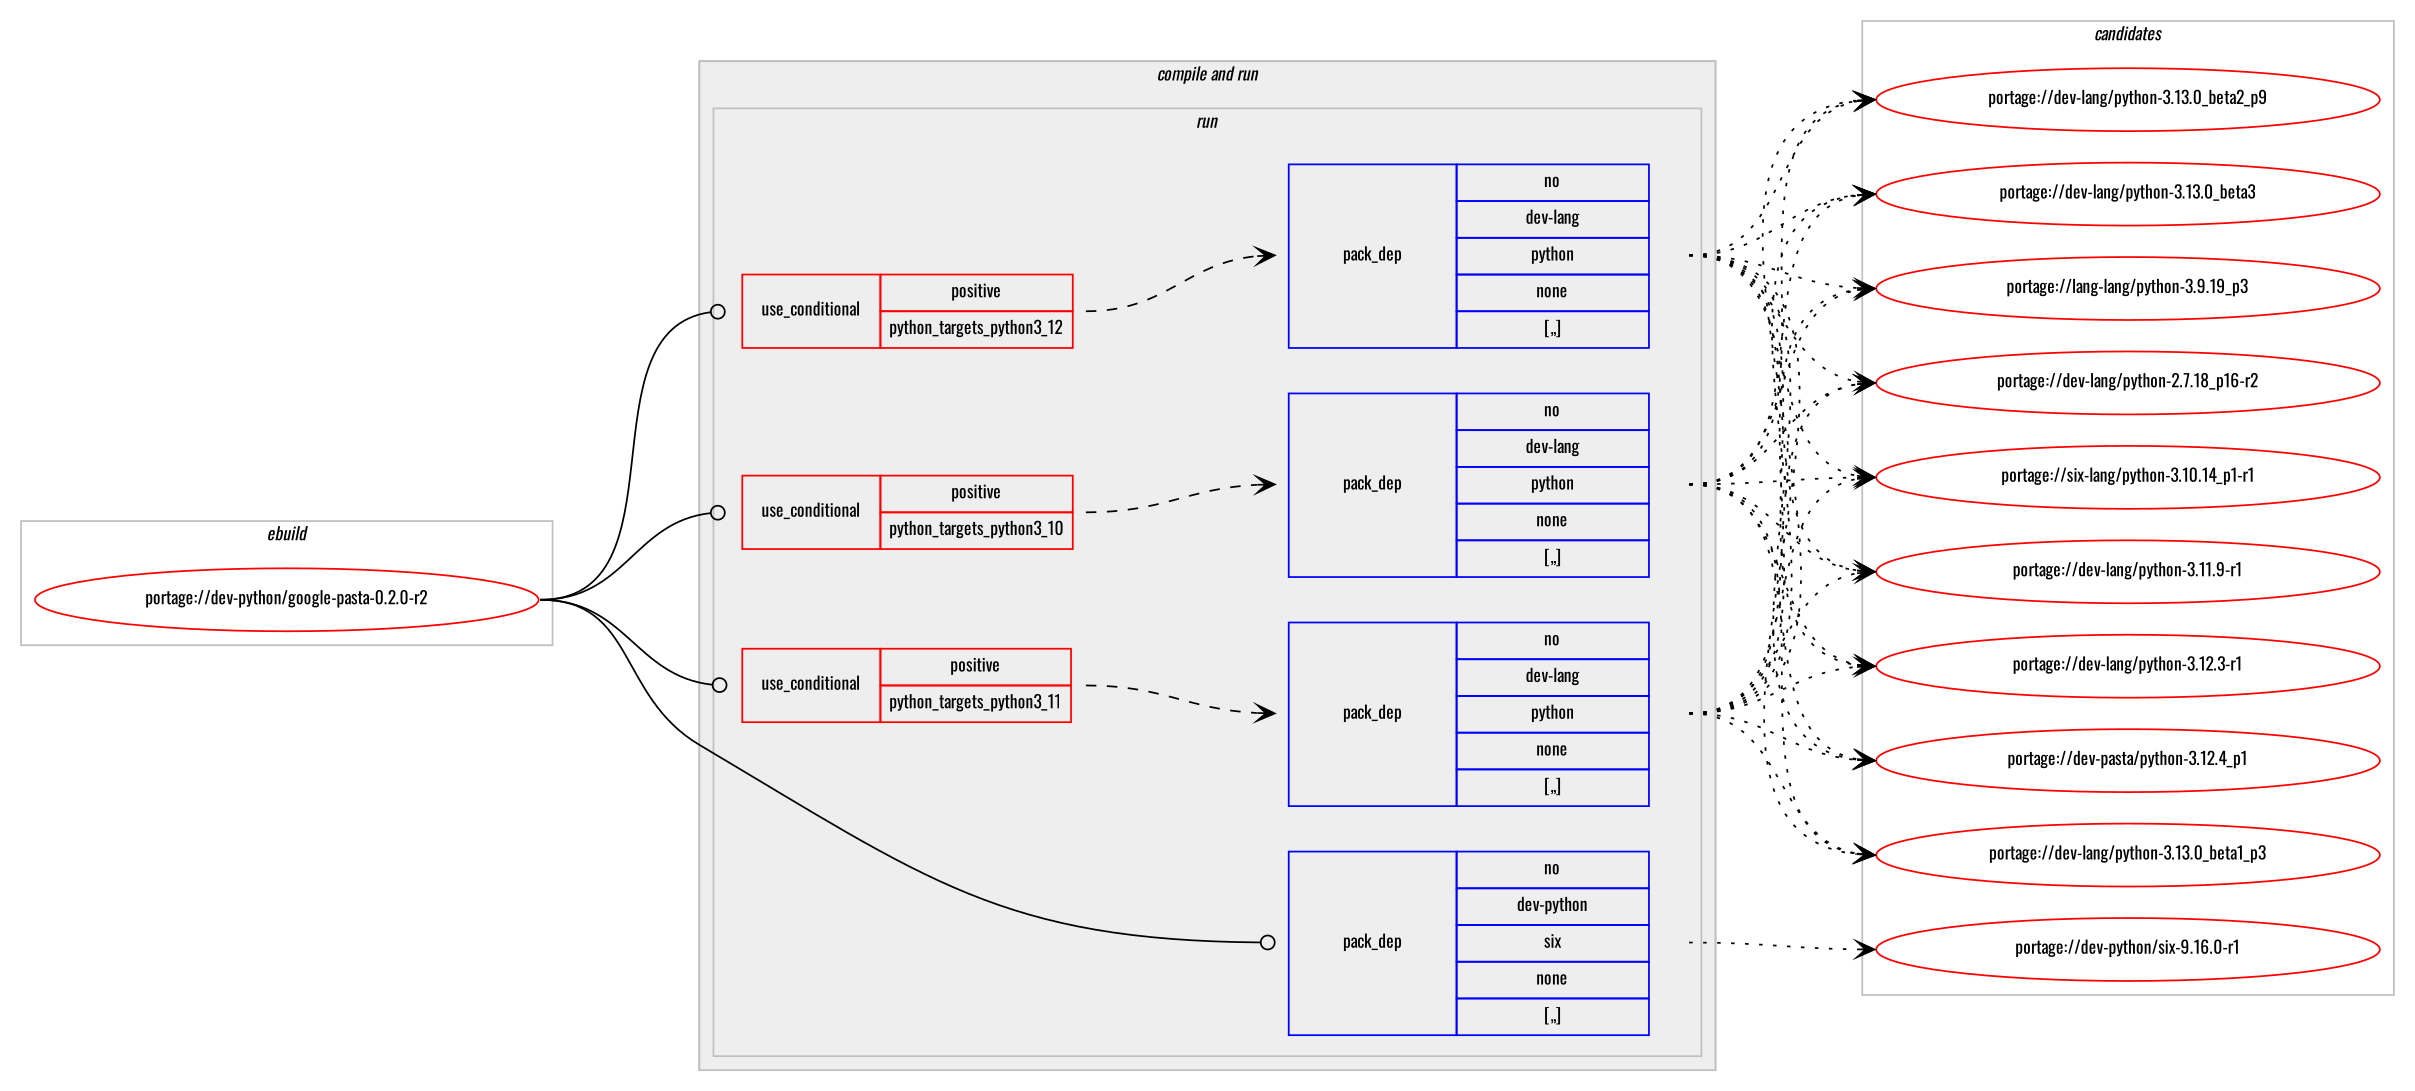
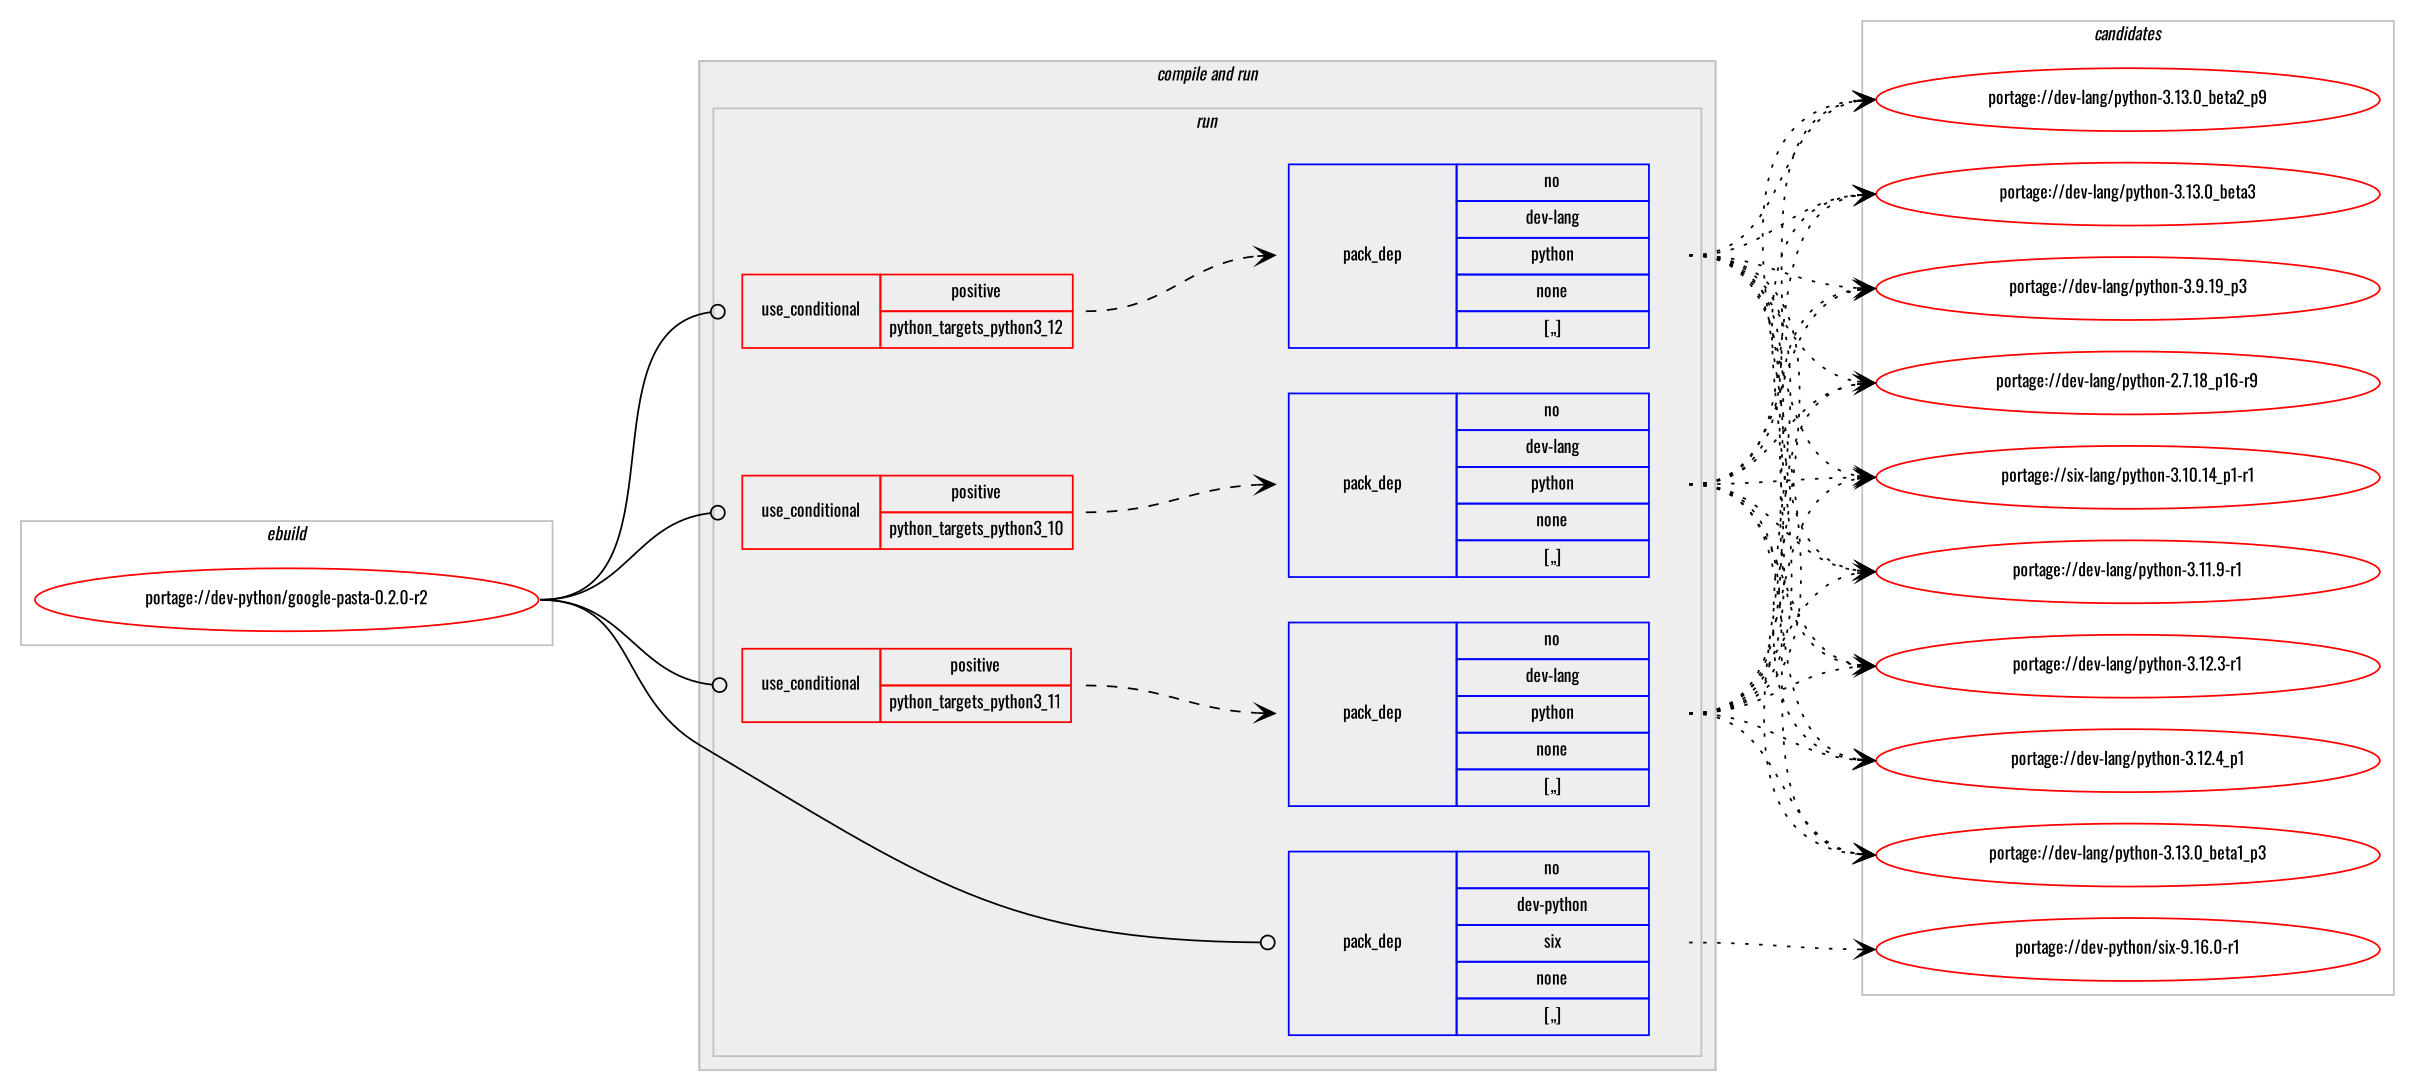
(2128, 289) -> (2128, 289)
(2128, 383) -> (2128, 383)
(2128, 761) -> (2128, 761)
